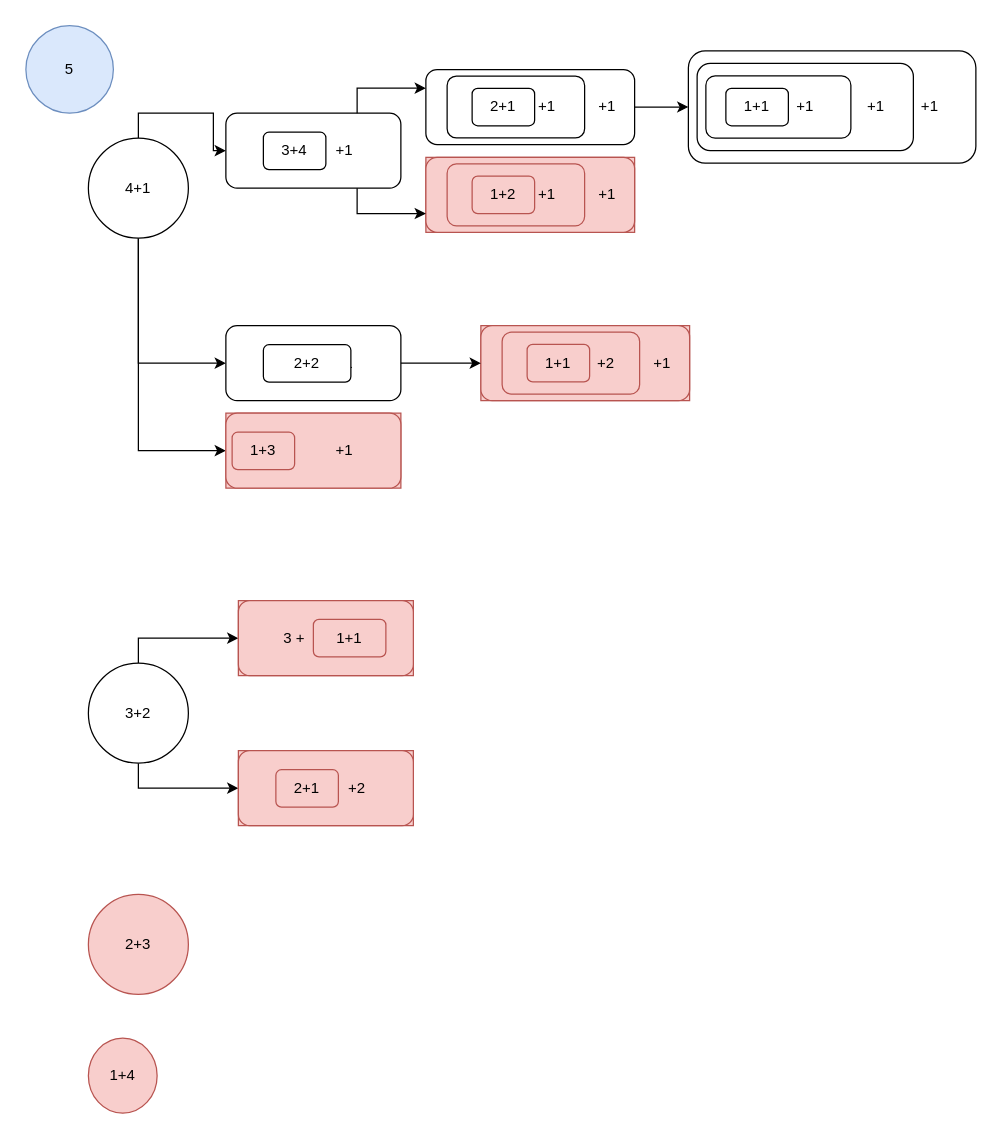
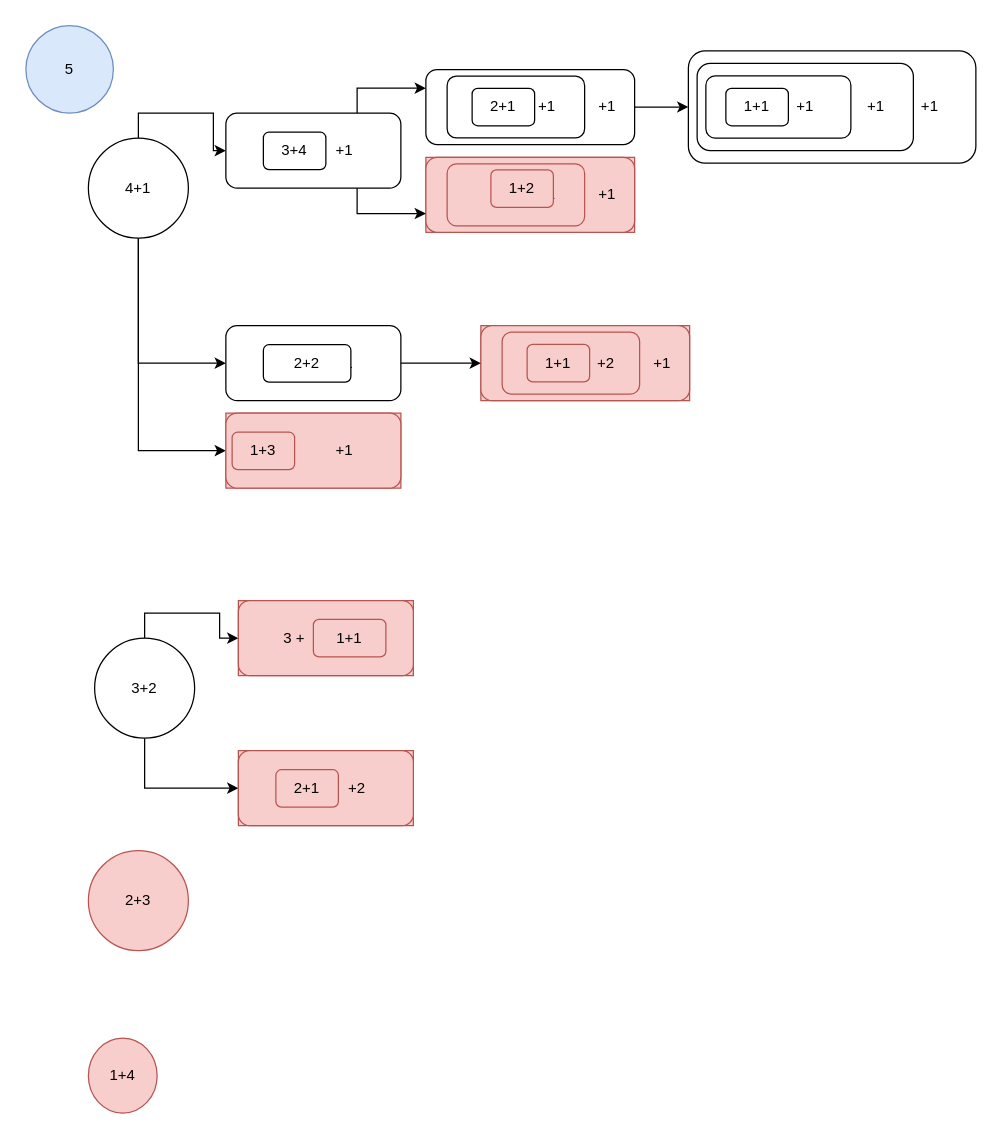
(503, 195) -> (522, 189)
(138, 713) -> (144, 688)
(138, 944) -> (138, 901)
